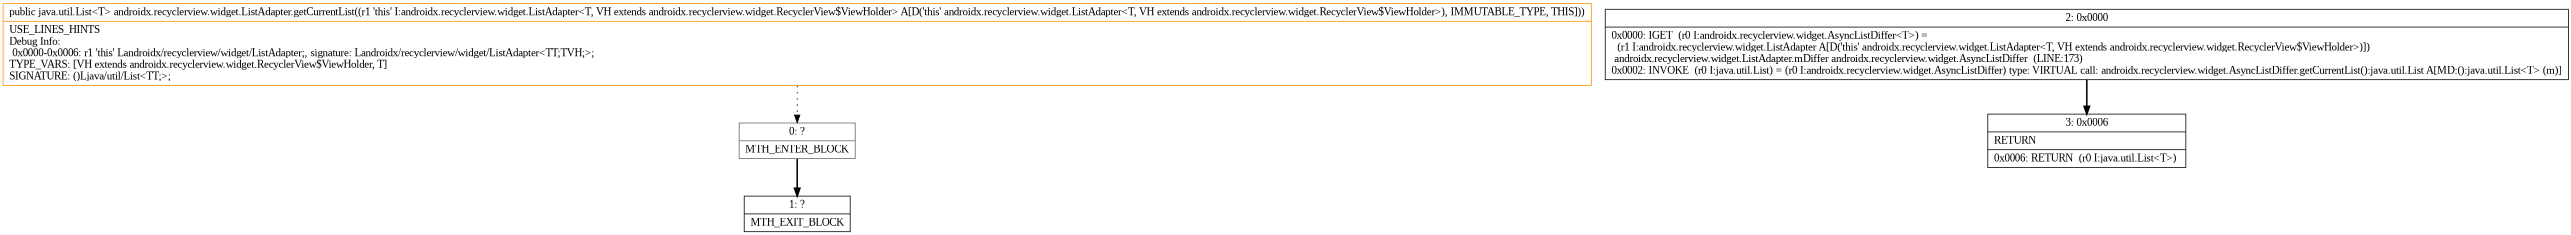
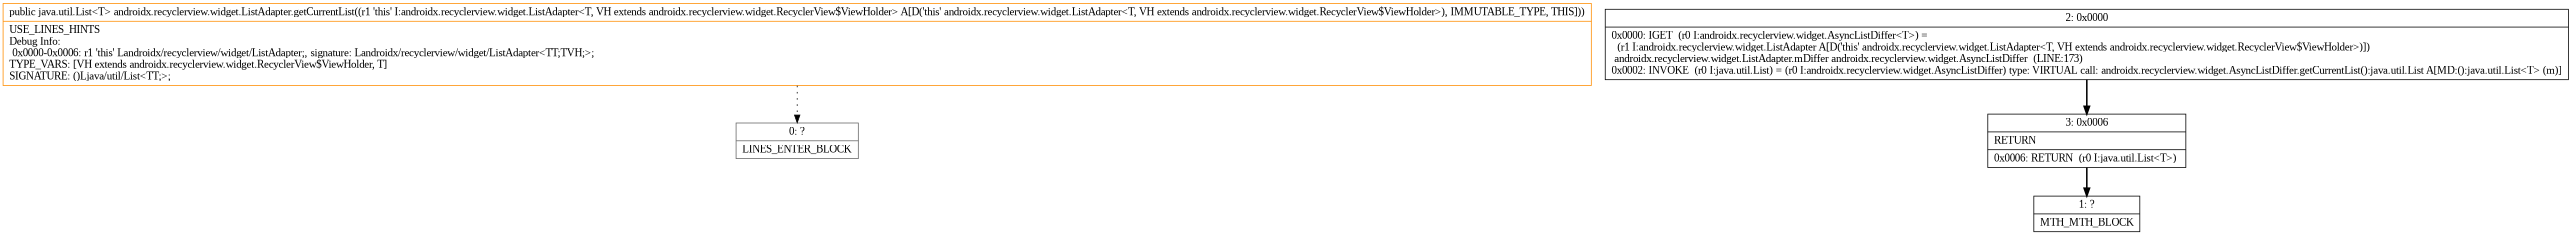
(797, 149) -> (797, 149)
(797, 174) -> (2087, 178)
(797, 222) -> (2087, 222)
